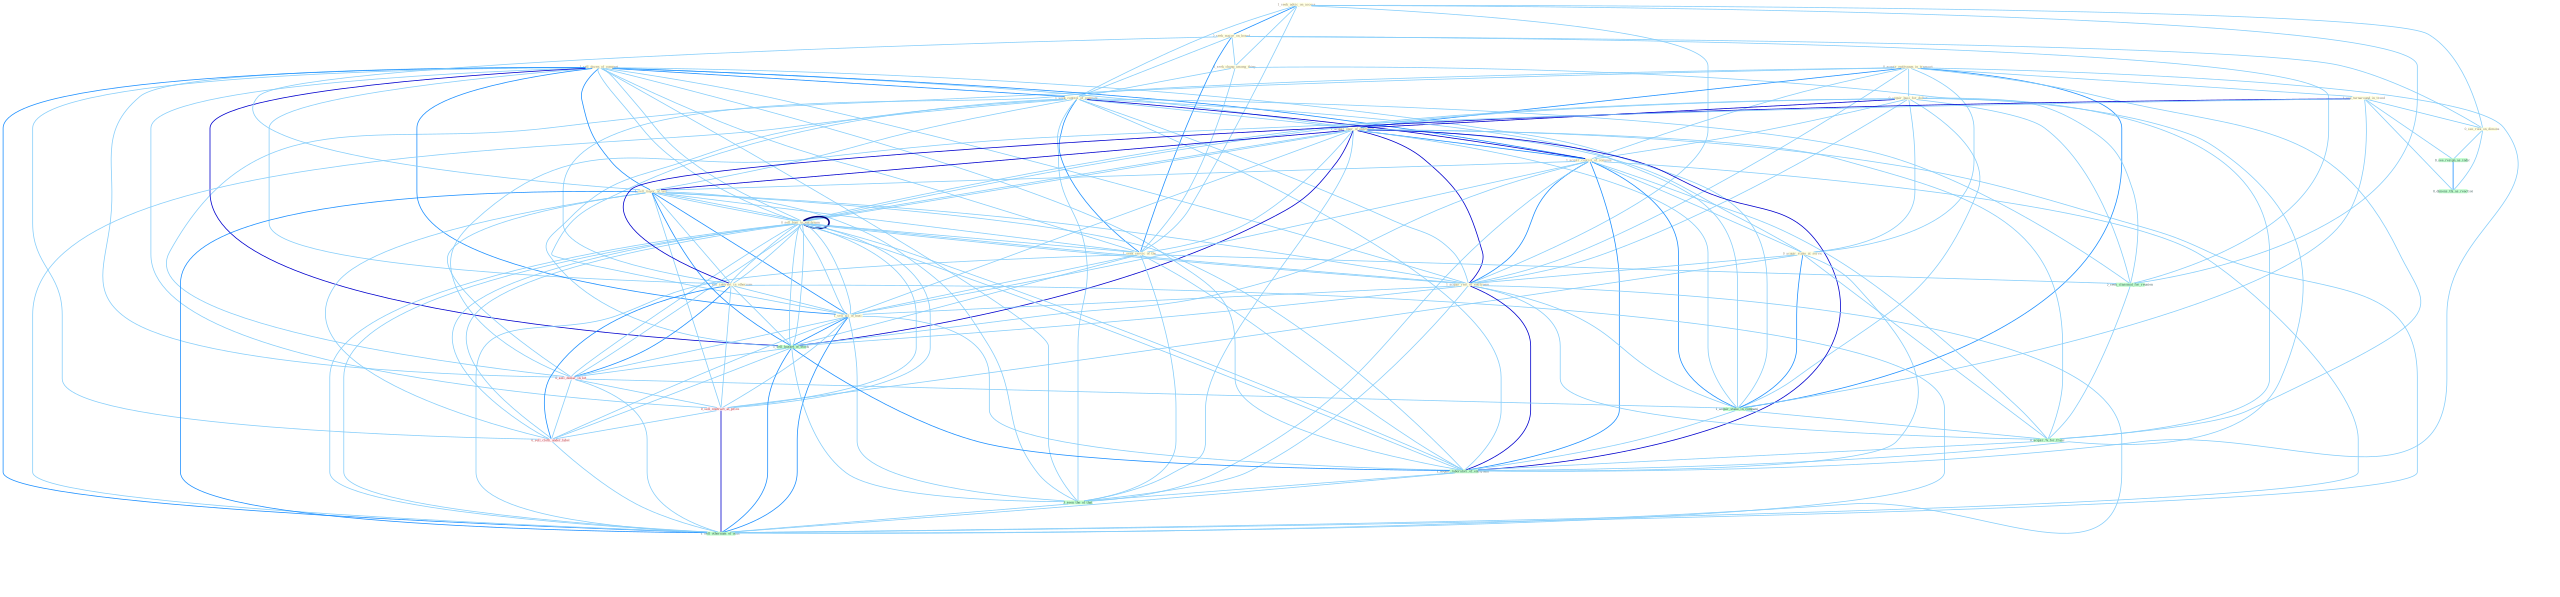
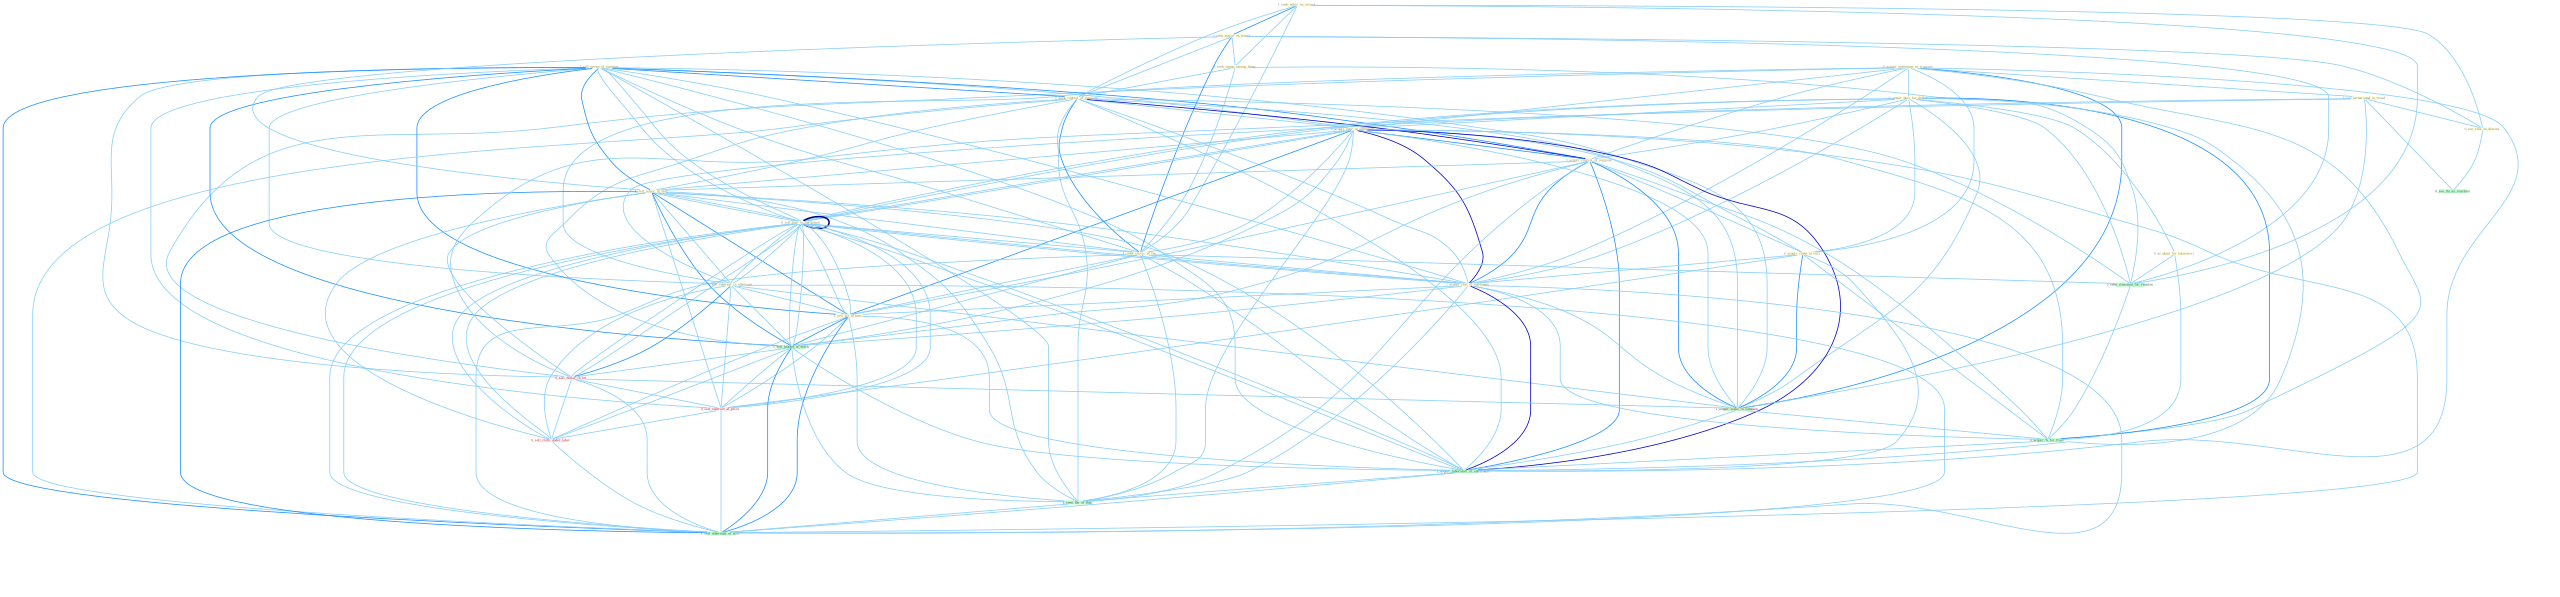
(1688, 50) -> (1304, 269)
(1631, 98) -> (1631, 98)
(1631, 114) -> (1631, 114)
(1131, 139) -> (1131, 139)
(1003, 160) -> (1003, 160)
(2453, 160) -> none
(668, 172) -> none
(2453, 191) -> (2453, 191)
(33, 217) -> none
(1113, 218) -> (1113, 218)
(2262, 221) -> (2262, 221)
(260, 251) -> (260, 251)
(1803, 254) -> (1803, 254)
none -> (2175, 254)
(1114, 280) -> (1114, 280)
(606, 326) -> (606, 326)
(710, 347) -> none
none -> (1259, 350)
none -> (756, 377)
(1738, 409) -> (1738, 409)
(1109, 459) -> (1109, 459)
(721, 471) -> (721, 471)
(2305, 485) -> none
(1078, 502) -> (1078, 502)
